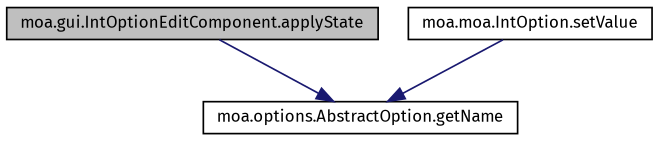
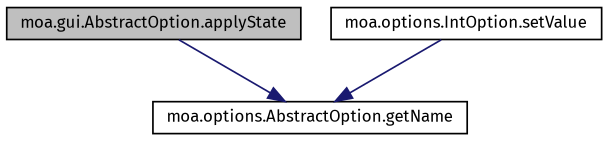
(192, 24) -> (154, 24)
(530, 24) -> (466, 24)
